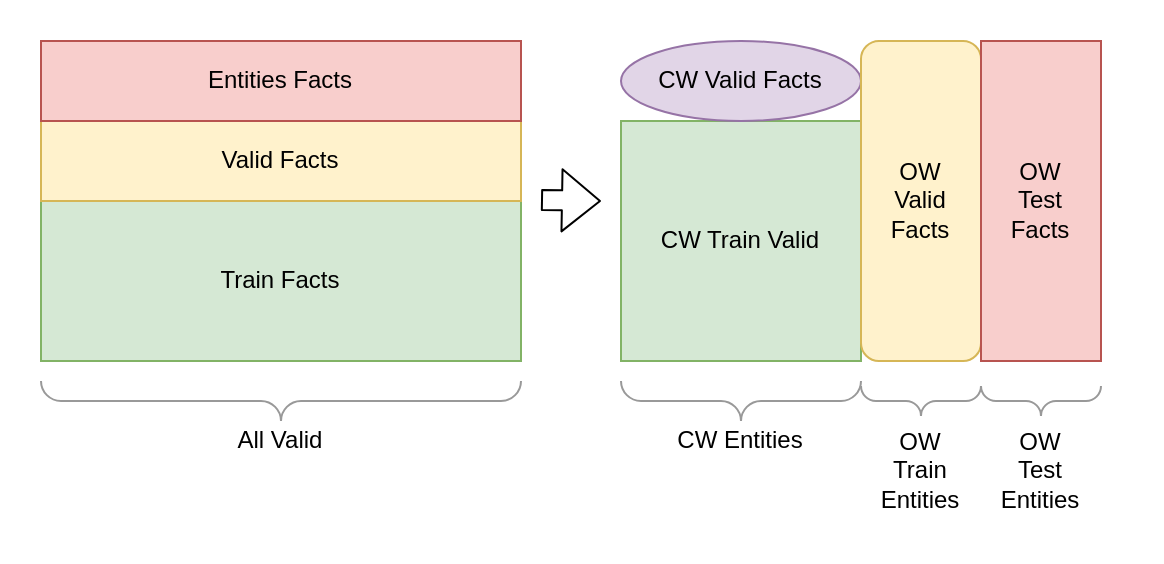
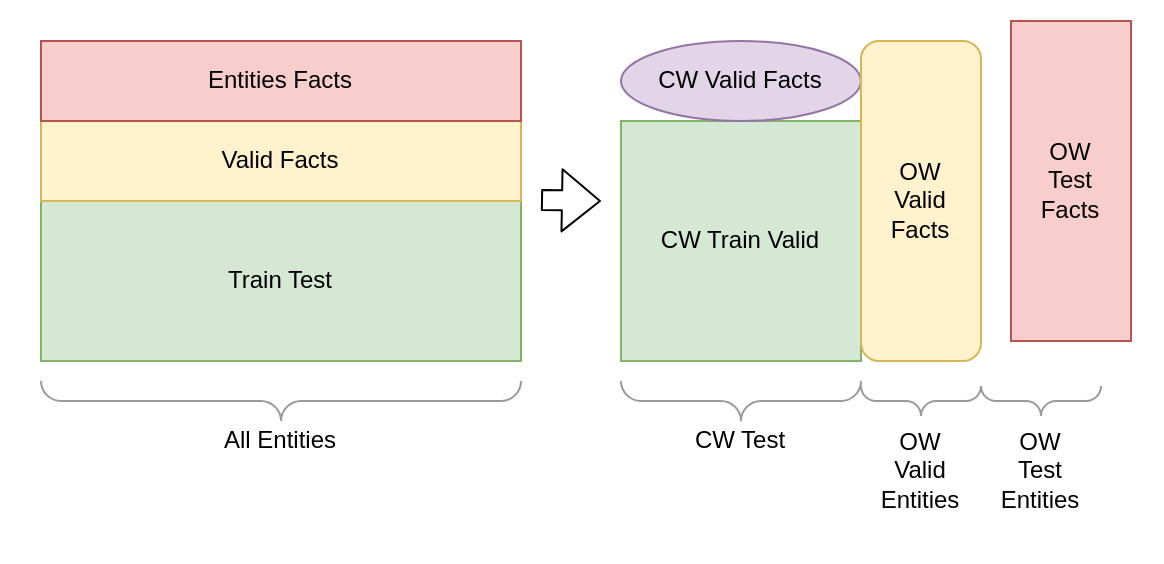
(1041, 201) -> (1071, 181)
(281, 281) -> (281, 281)
(281, 441) -> (281, 441)
(741, 441) -> (741, 441)
(921, 471) -> (921, 471)
